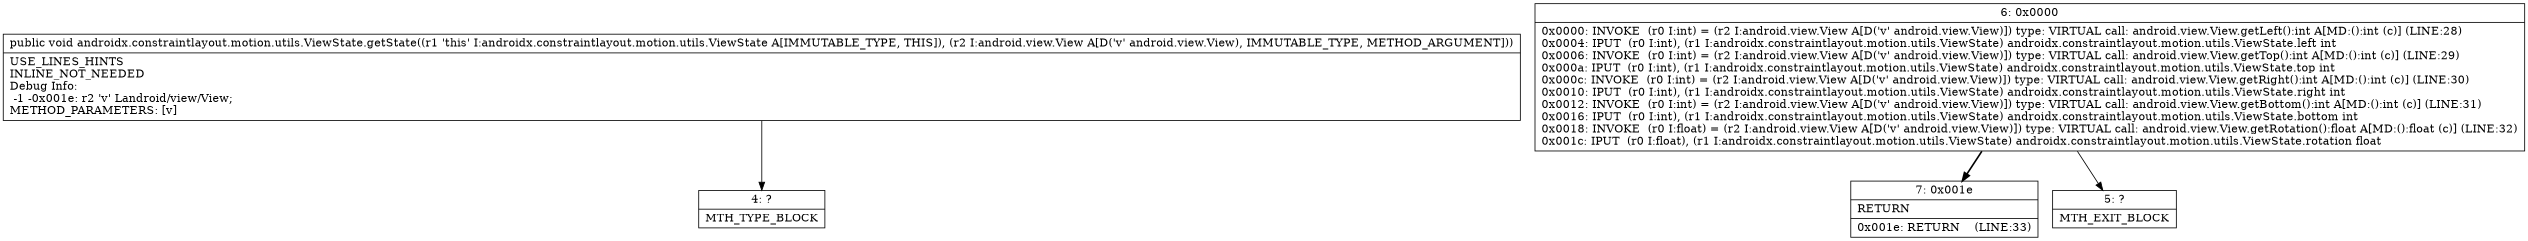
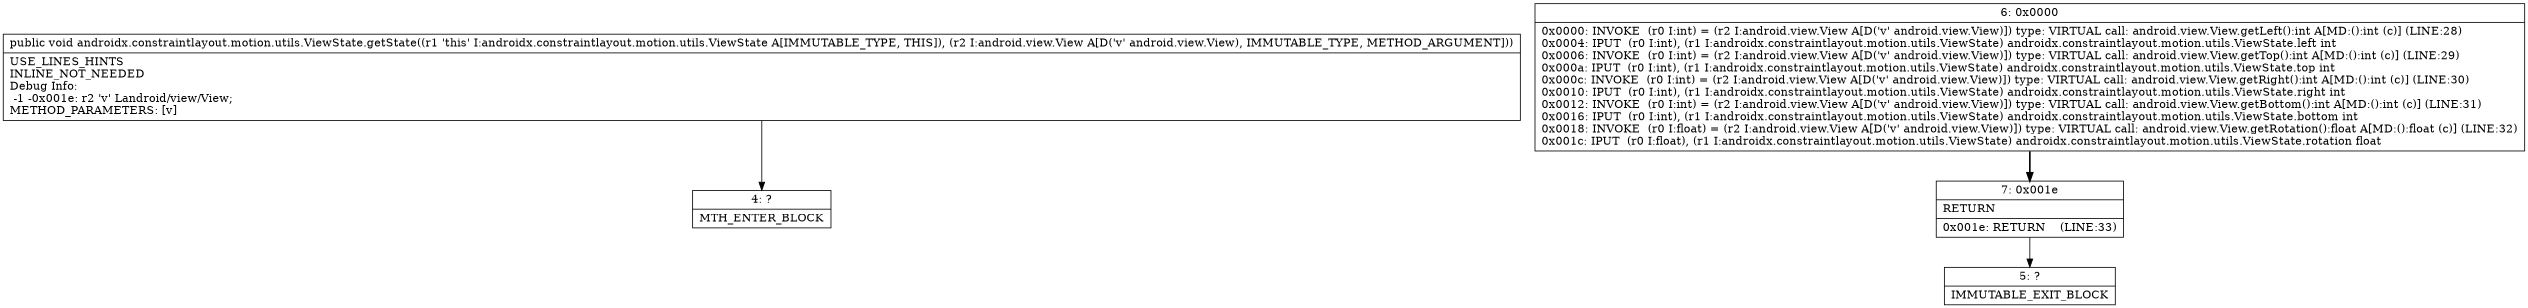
(2088, 167) -> (2030, 248)
(762, 218) -> (762, 218)
(2114, 218) -> (2030, 295)
